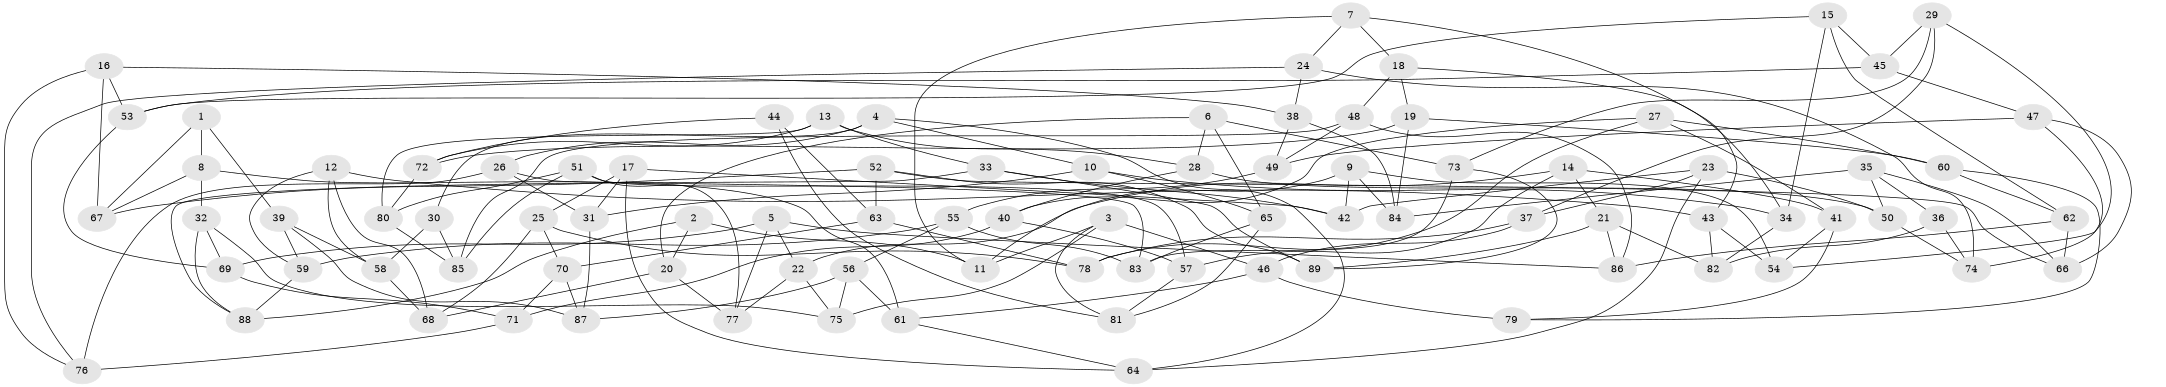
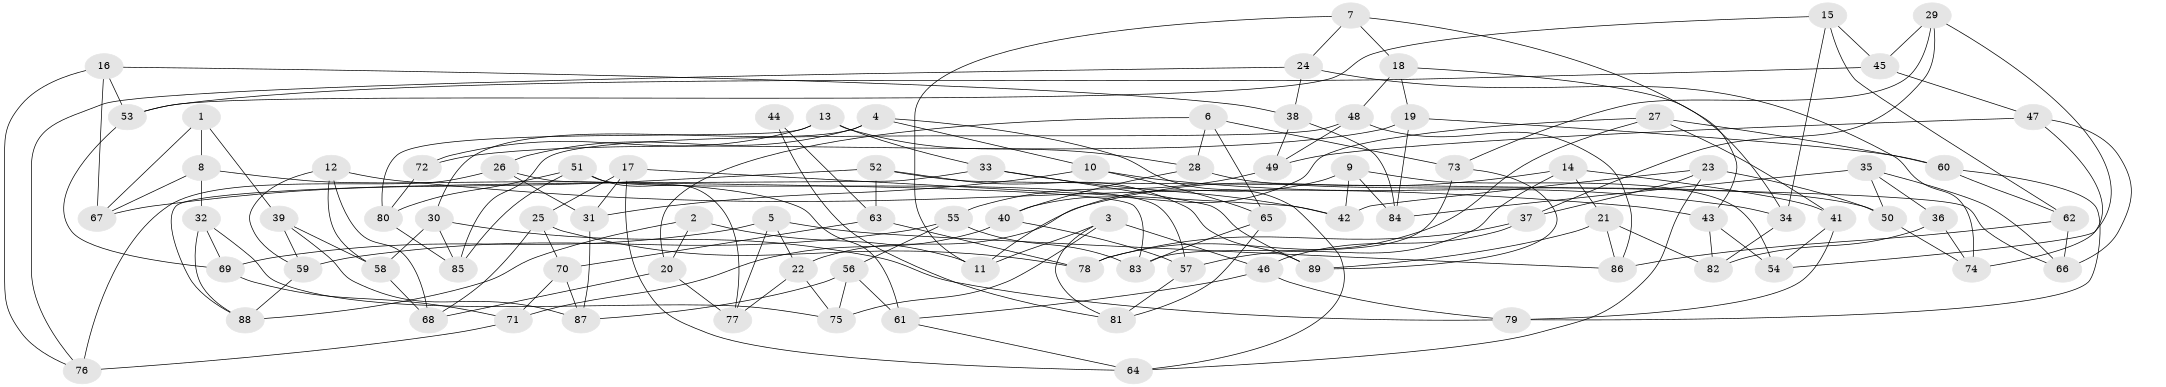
(595, 130) -> none
none -> (1022, 293)
